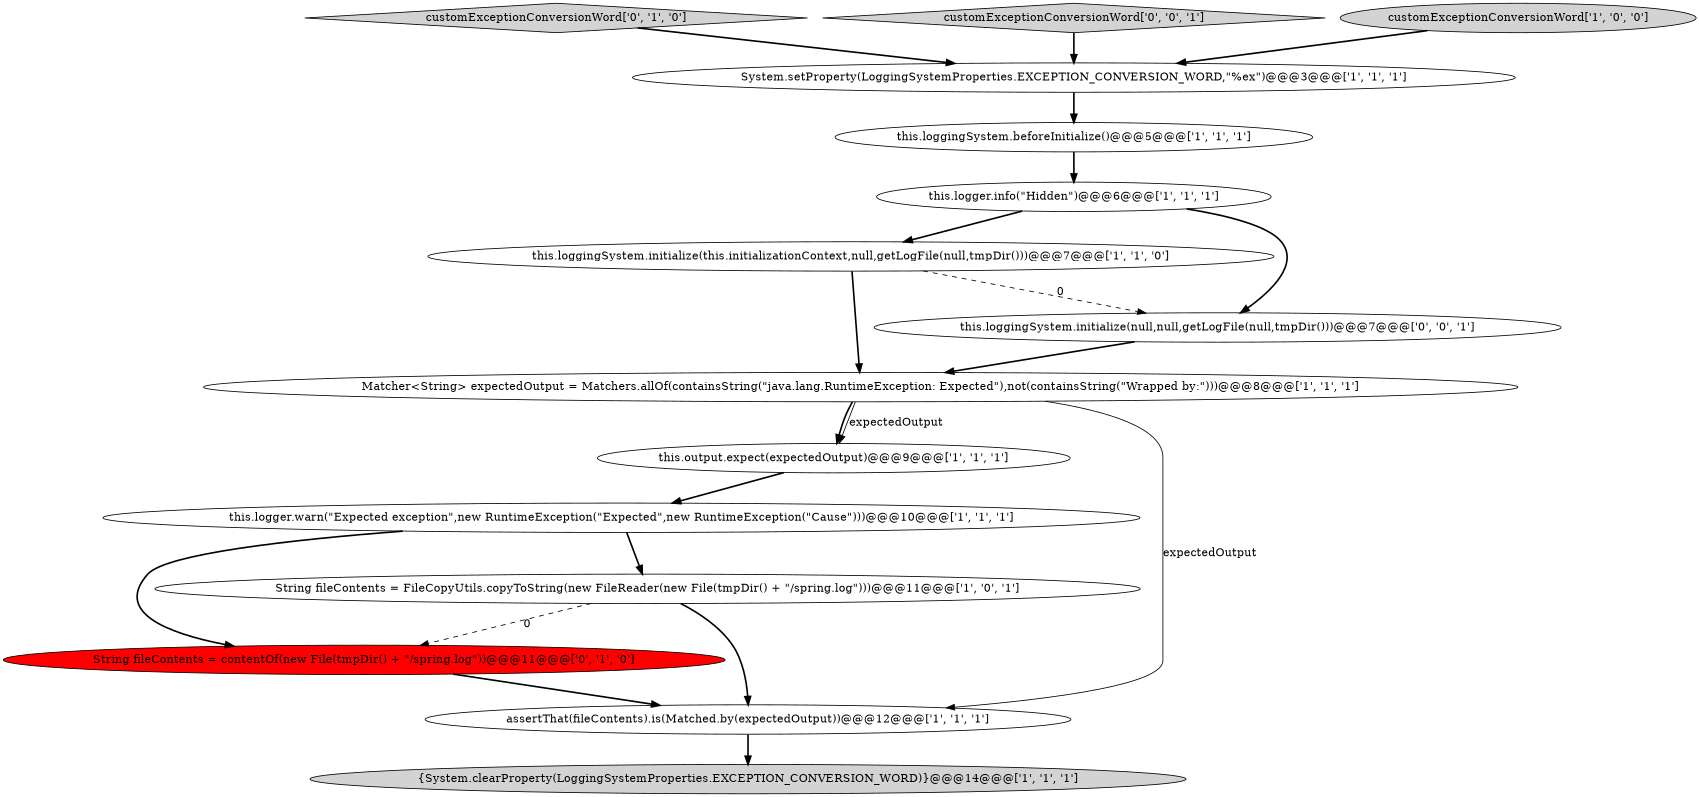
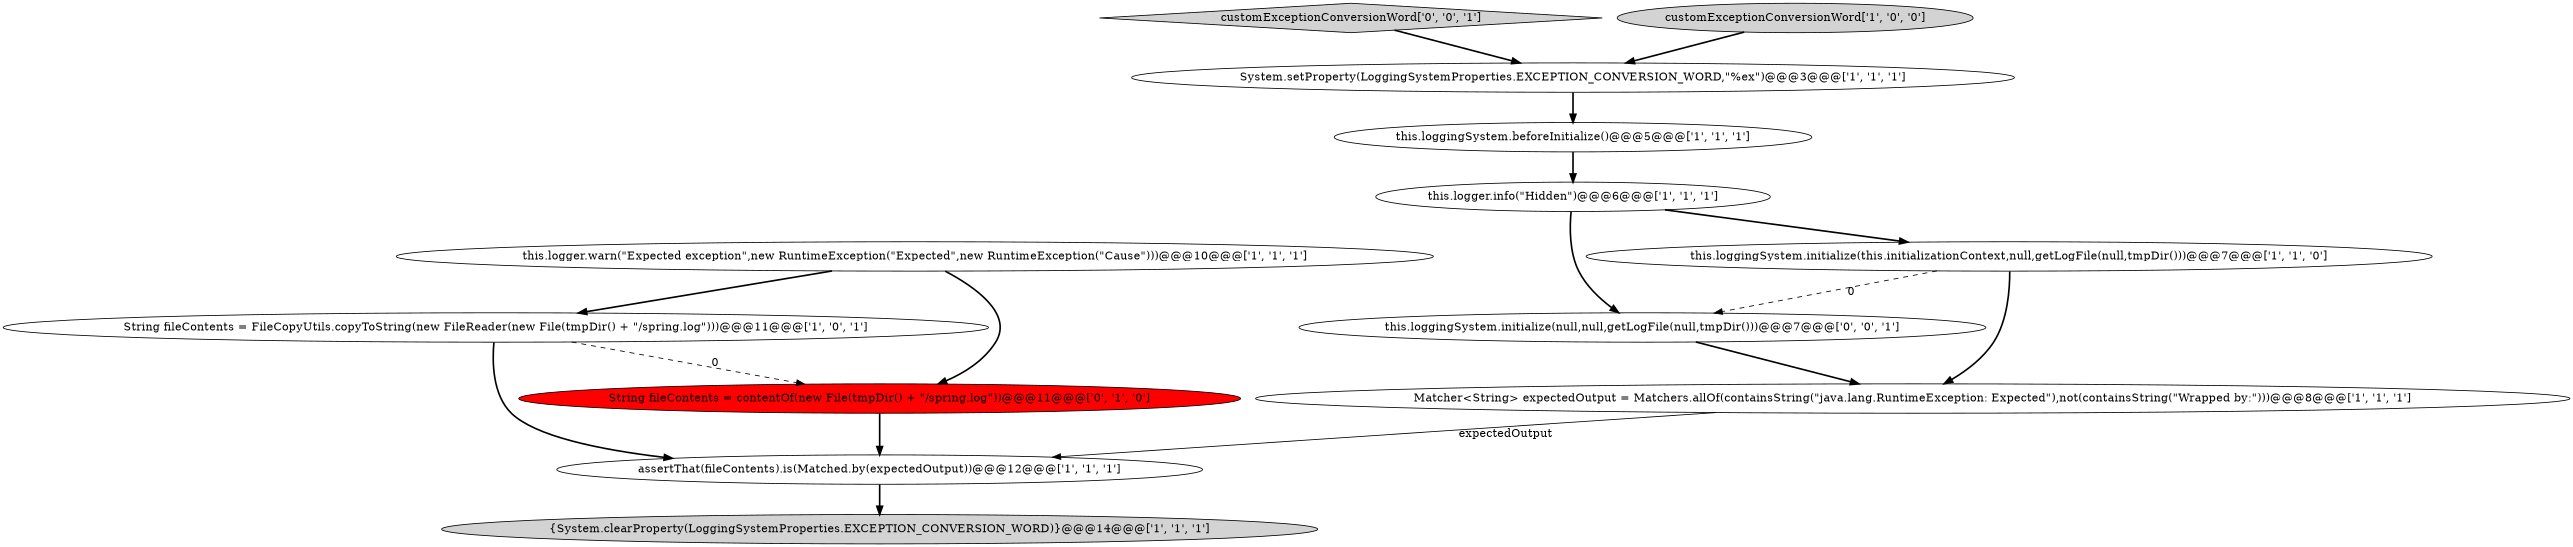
(556, 18) -> none
(834, 458) -> none
